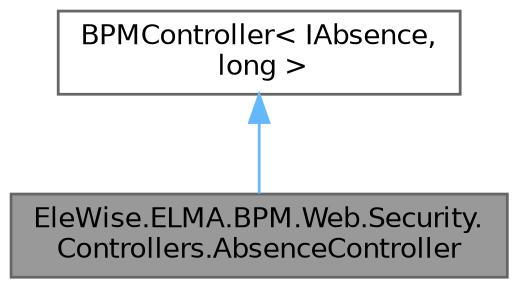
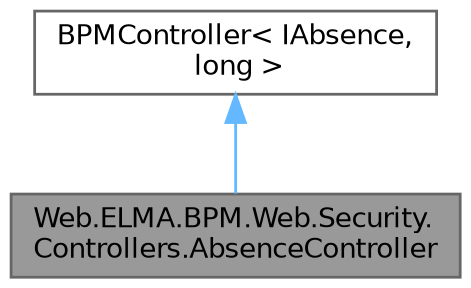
(259, 236) -> (236, 236)
